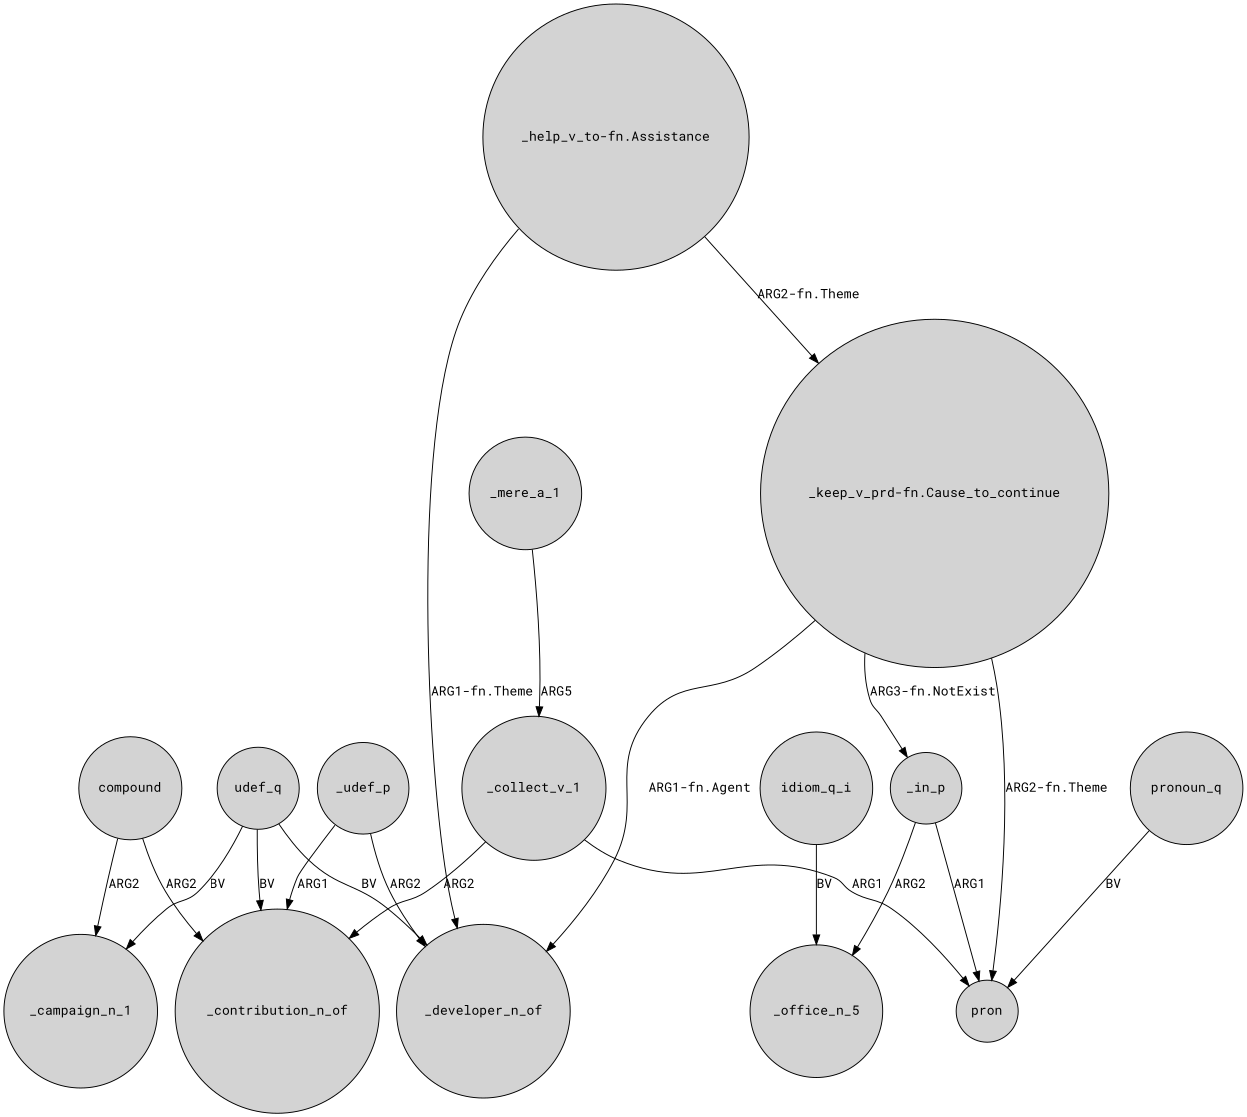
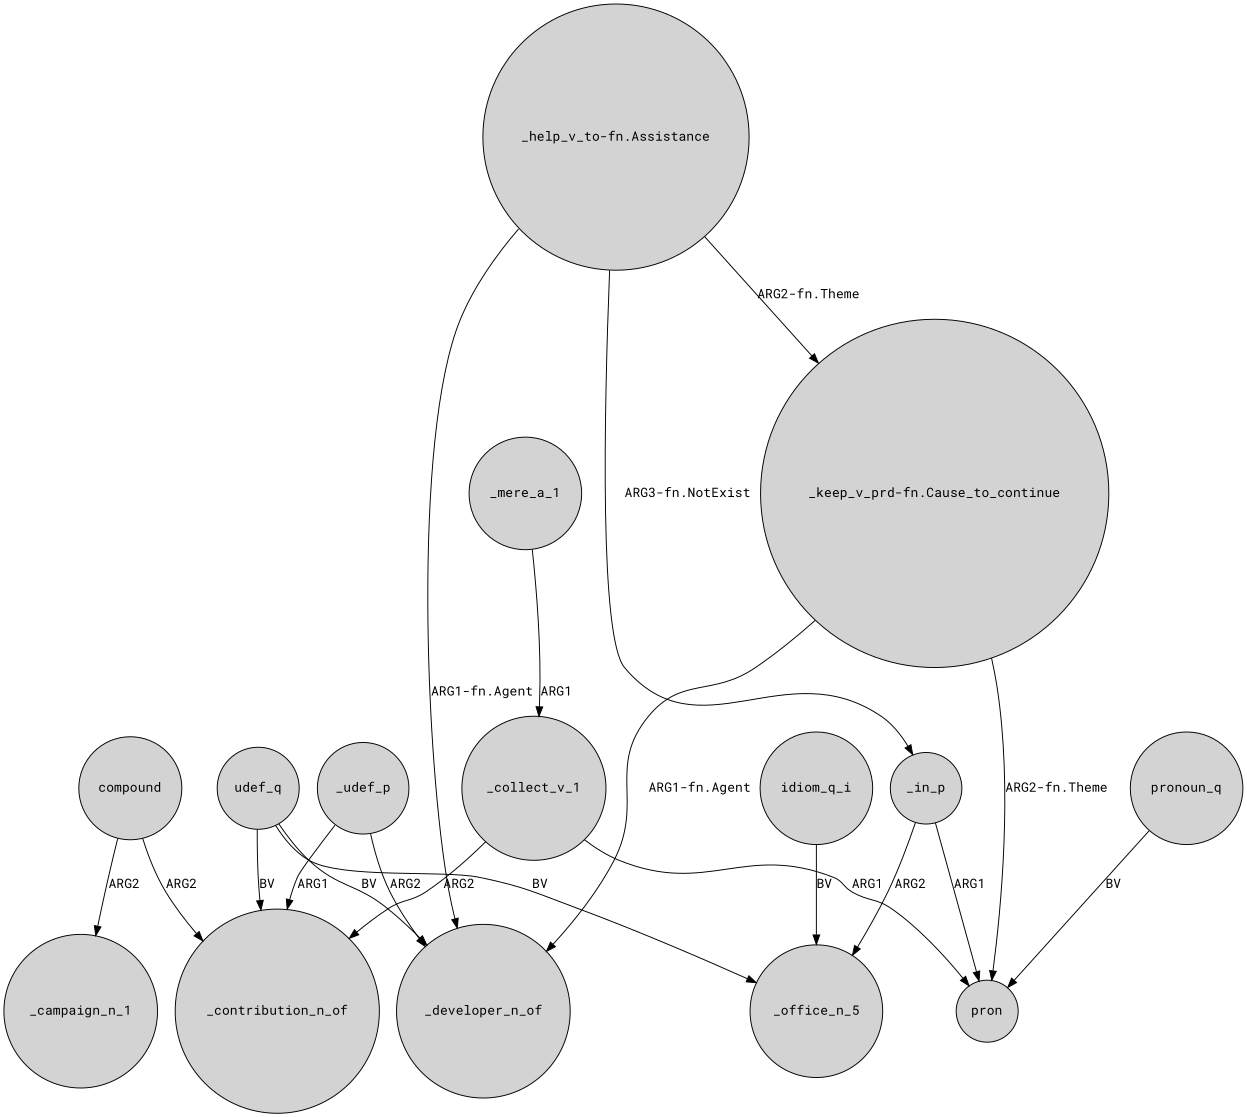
(482, 692) -> (482, 692)
(557, 692) -> (557, 692)
(872, 705) -> (613, 626)
(197, 893) -> (512, 885)
